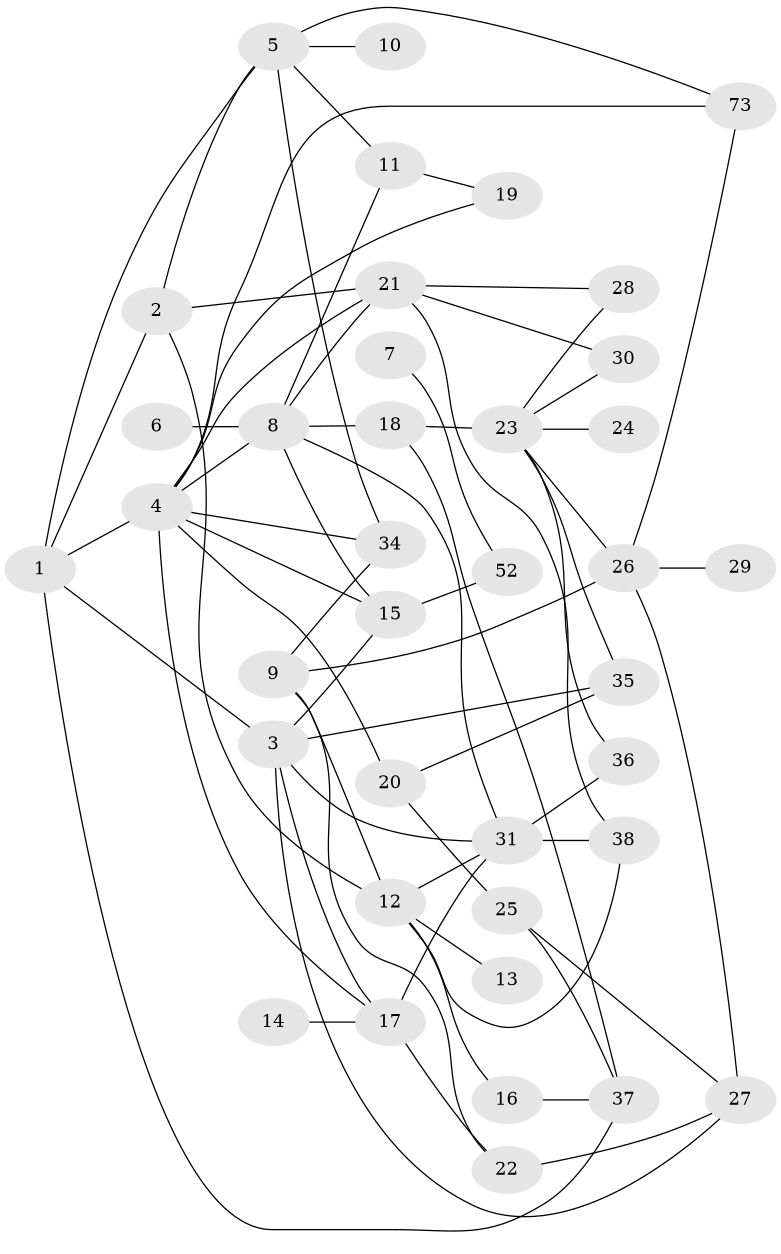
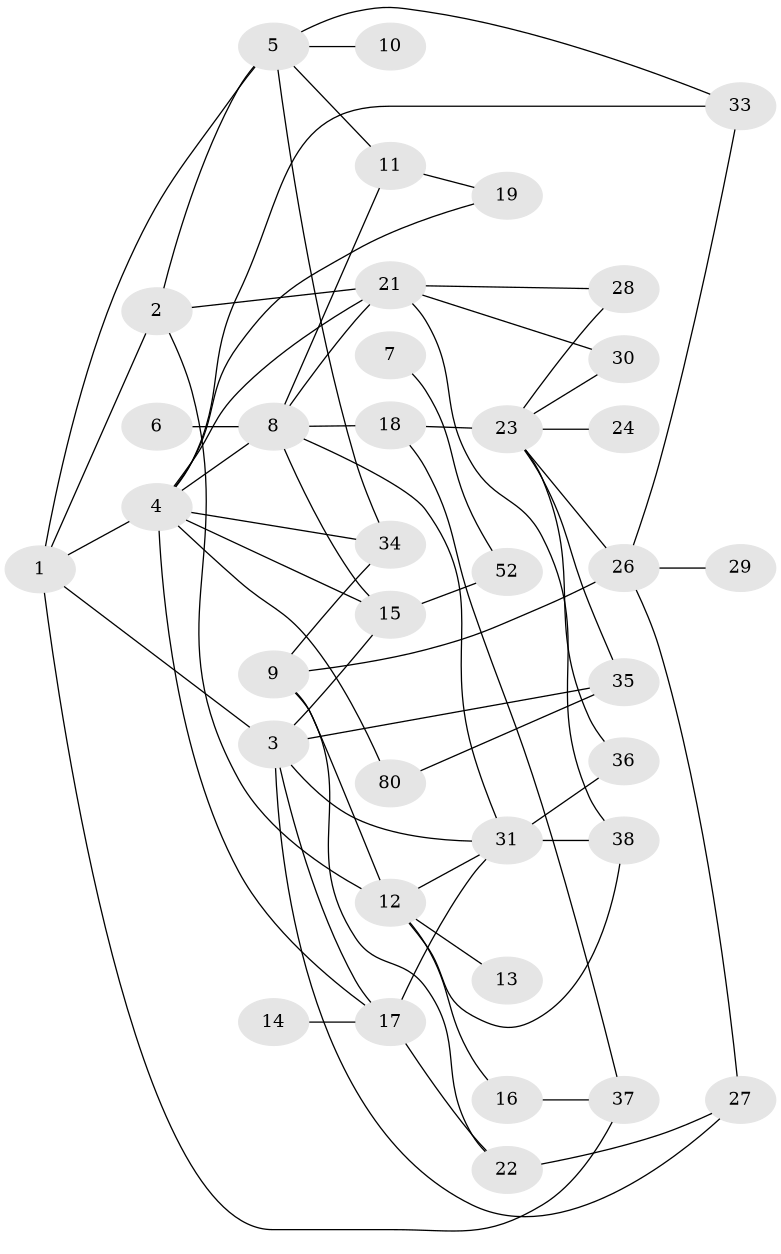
(741, 106) -> (741, 106)
(390, 783) -> (390, 783)
(507, 911) -> none
